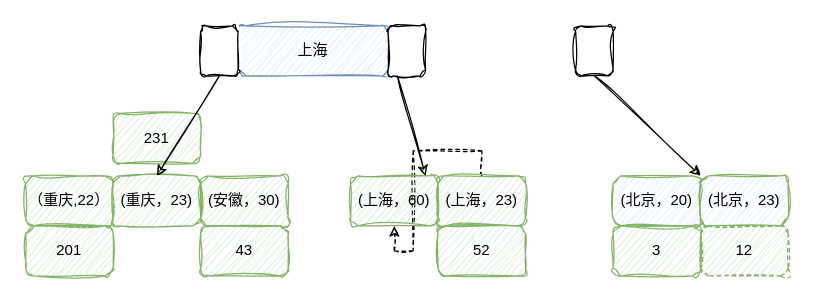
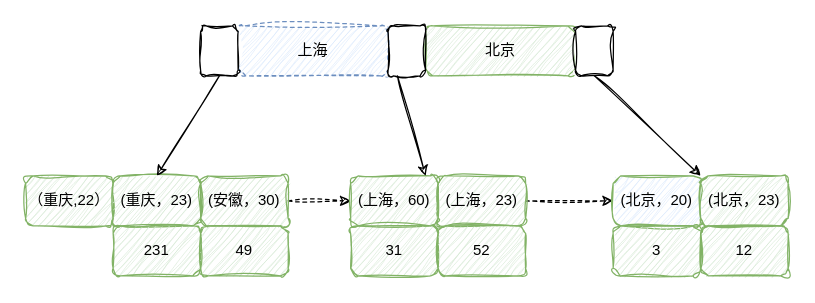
(313, 51) -> (313, 51)
none -> (501, 51)
(157, 138) -> (157, 251)
(448, 151) -> (566, 201)
none -> (316, 201)
(744, 201) -> (744, 201)
(69, 251) -> none
(244, 251) -> (244, 251)
none -> (394, 251)
(744, 251) -> (744, 251)
